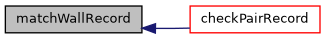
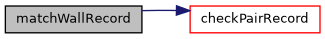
(173, 28) -> (159, 10)
